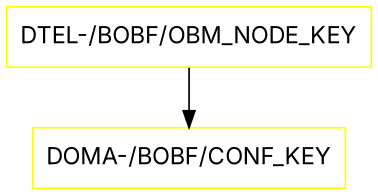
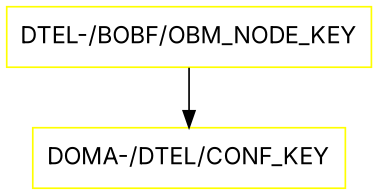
(189, 158) -> (189, 158)
